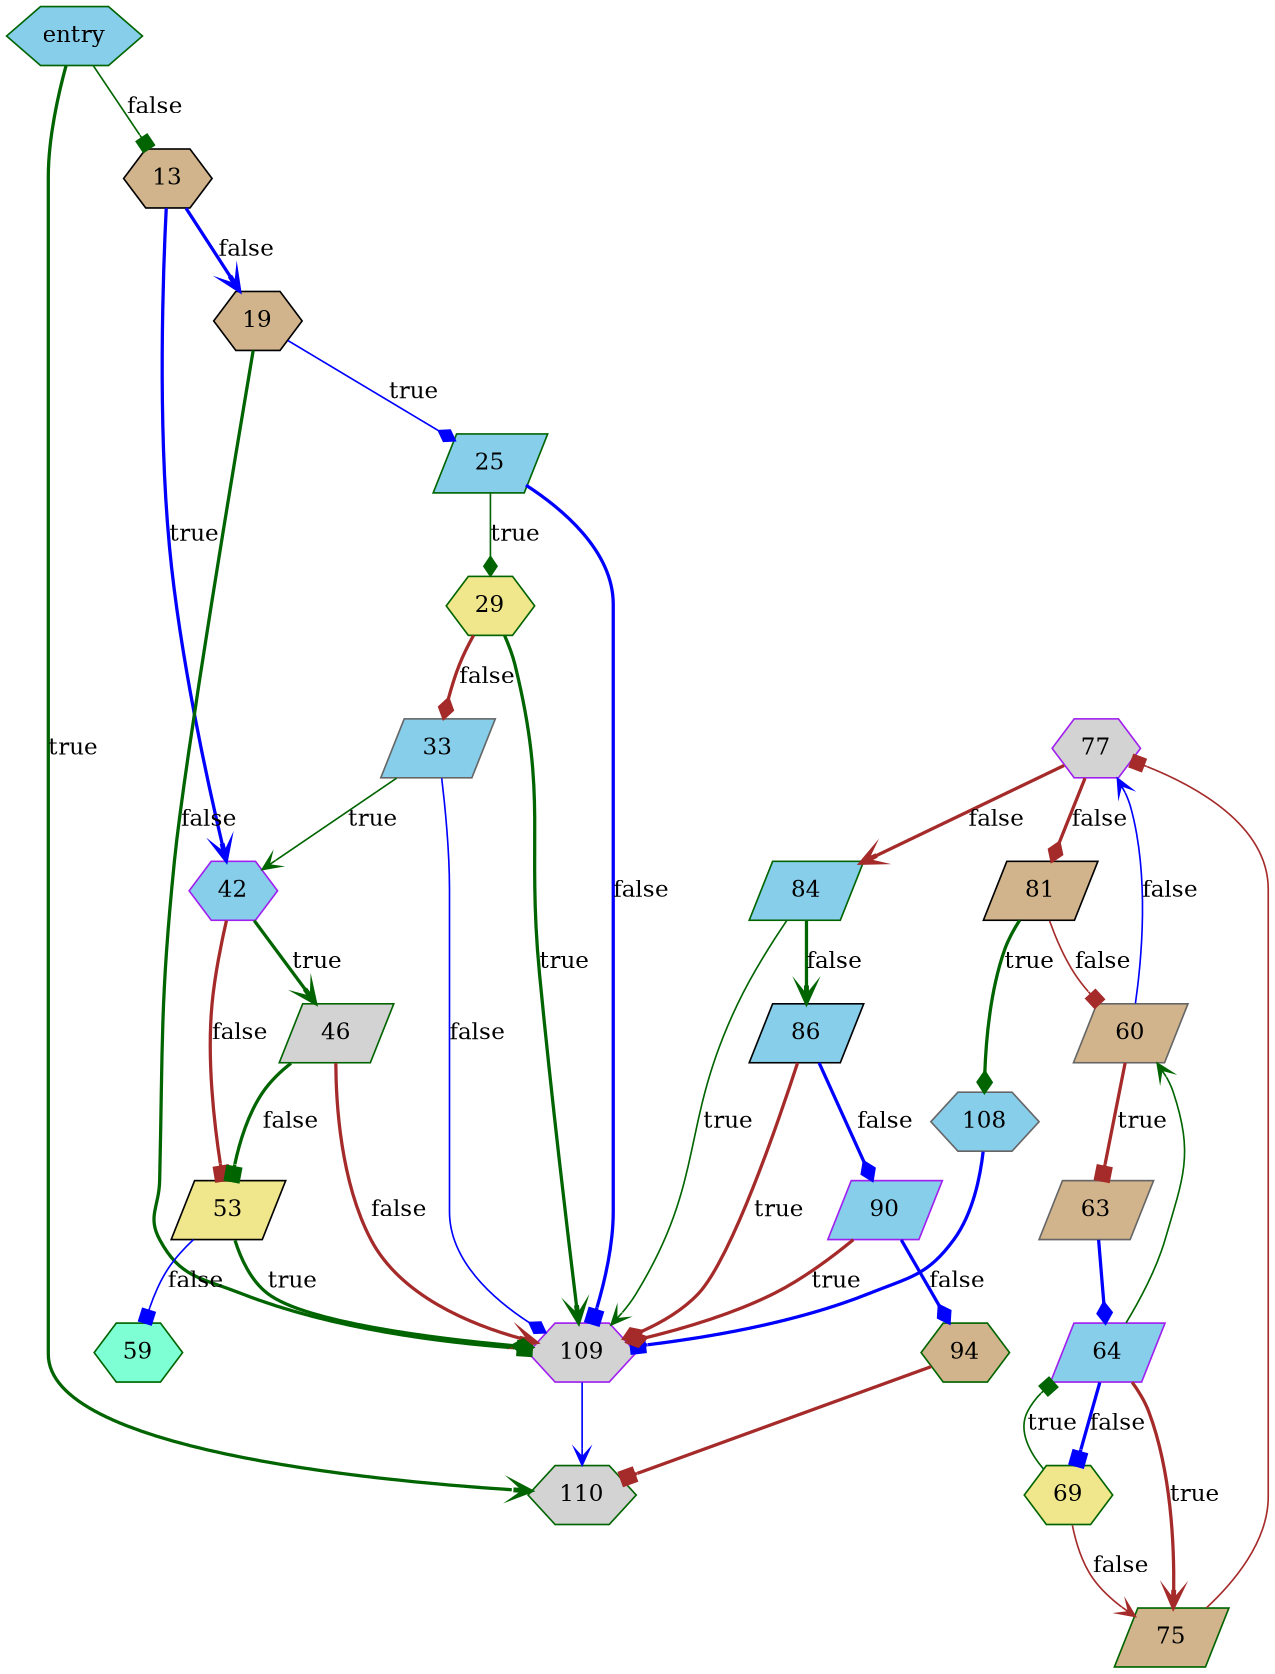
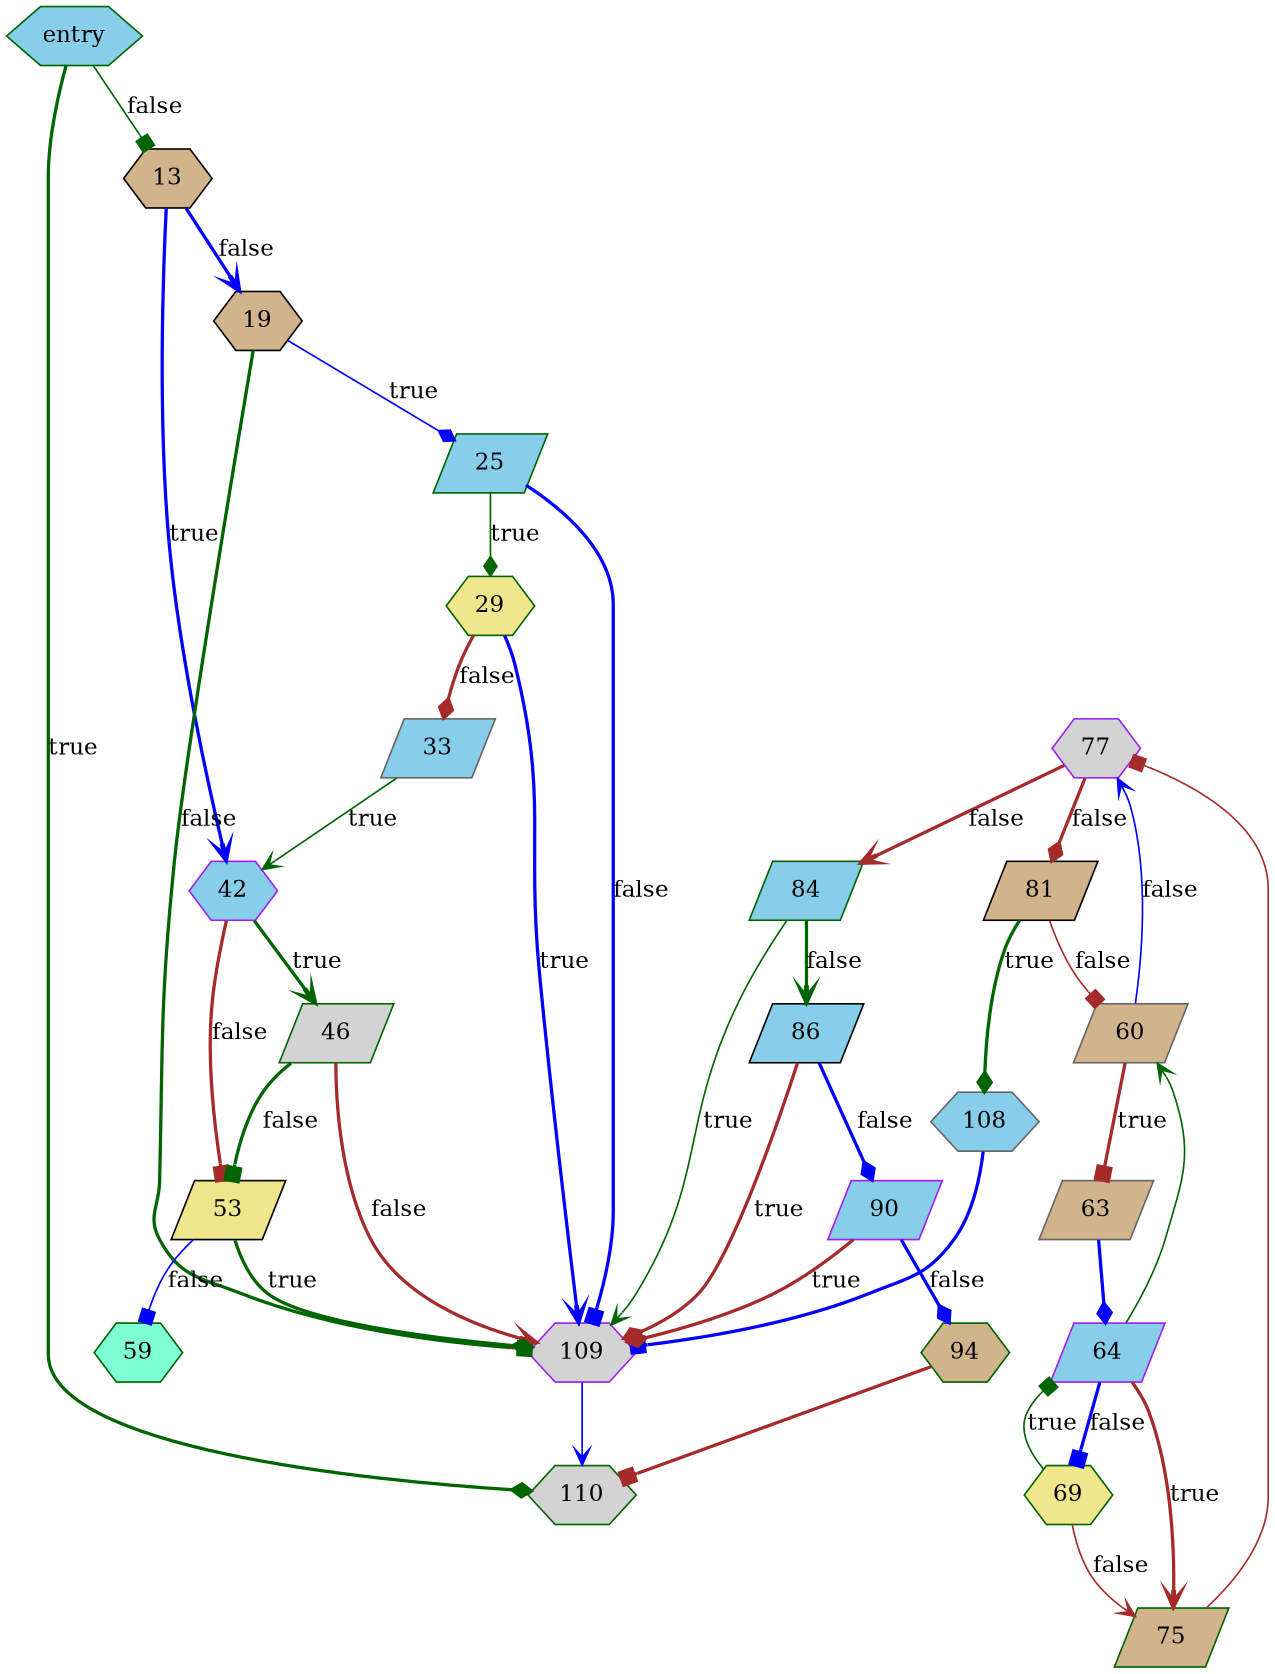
(48, 960) -> (48, 960)
(539, 970) -> (539, 970)
(449, 1066) -> none
